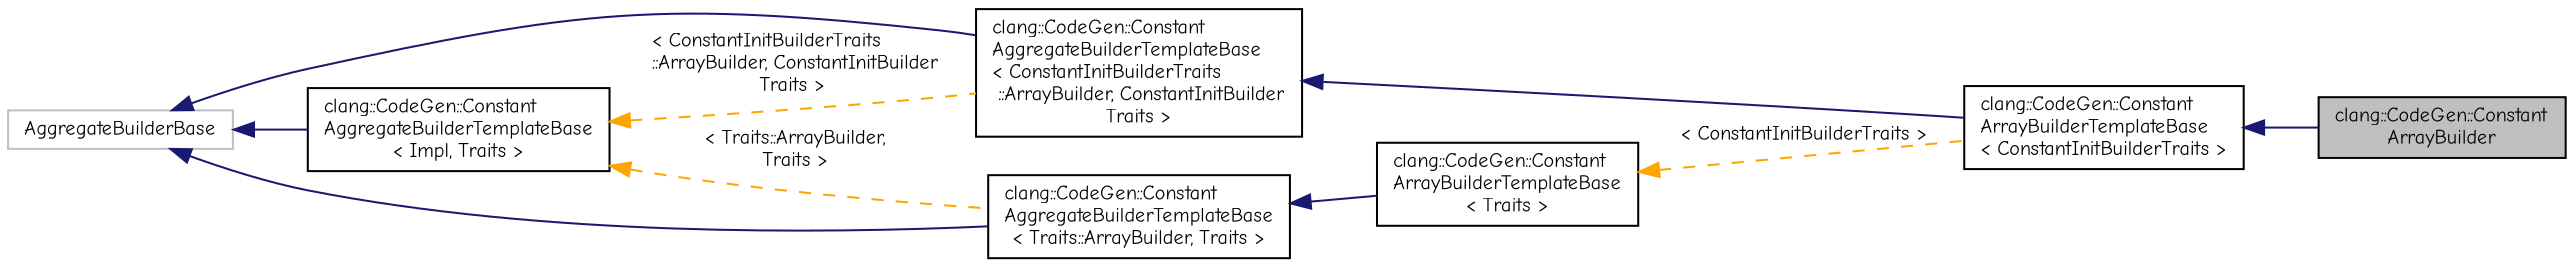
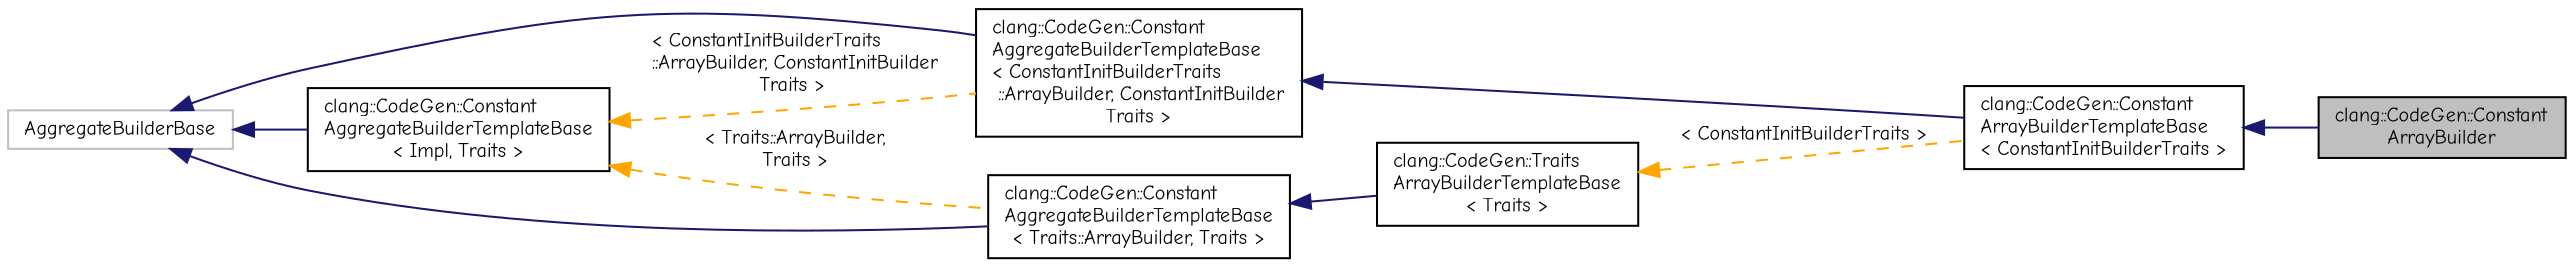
(1508, 184) -> (1508, 184)
